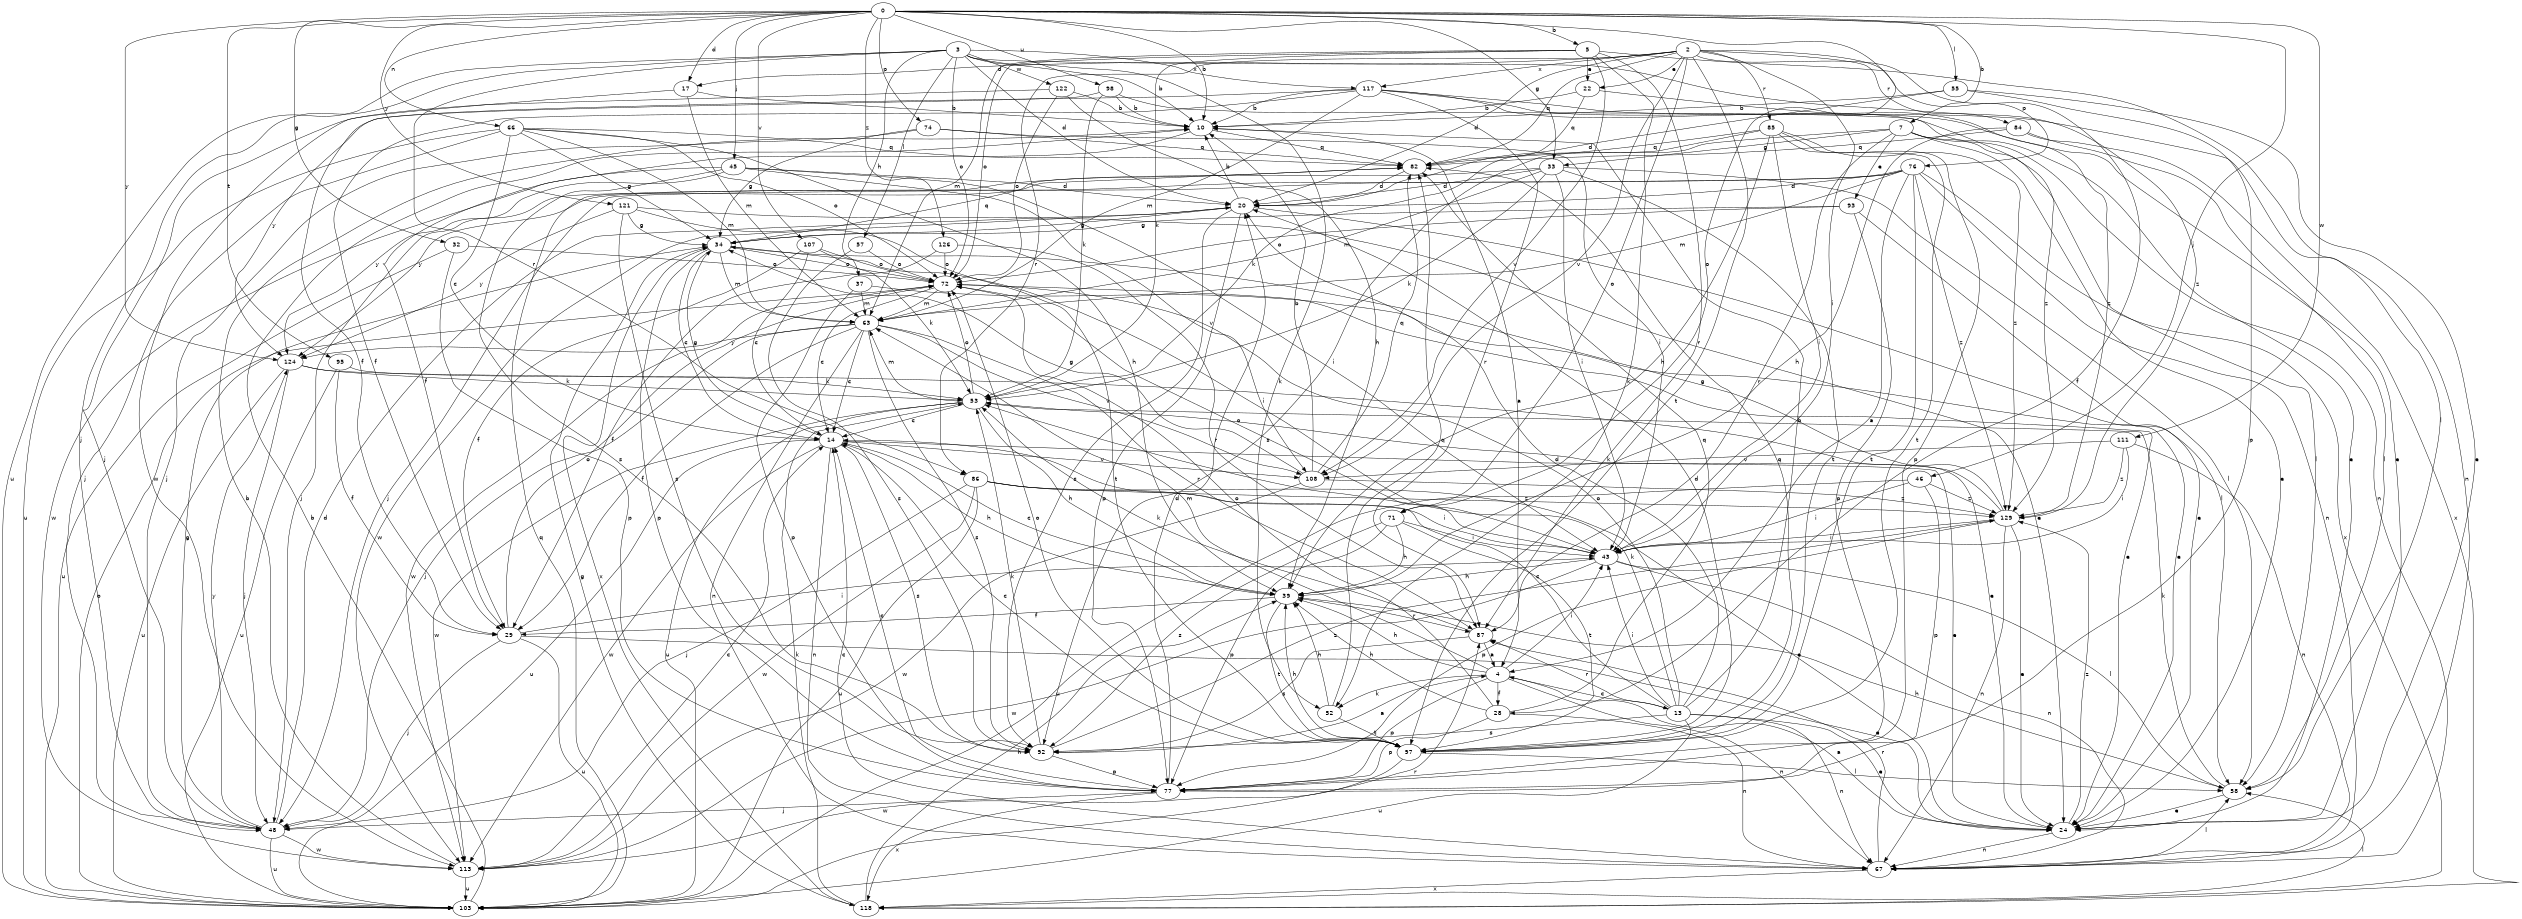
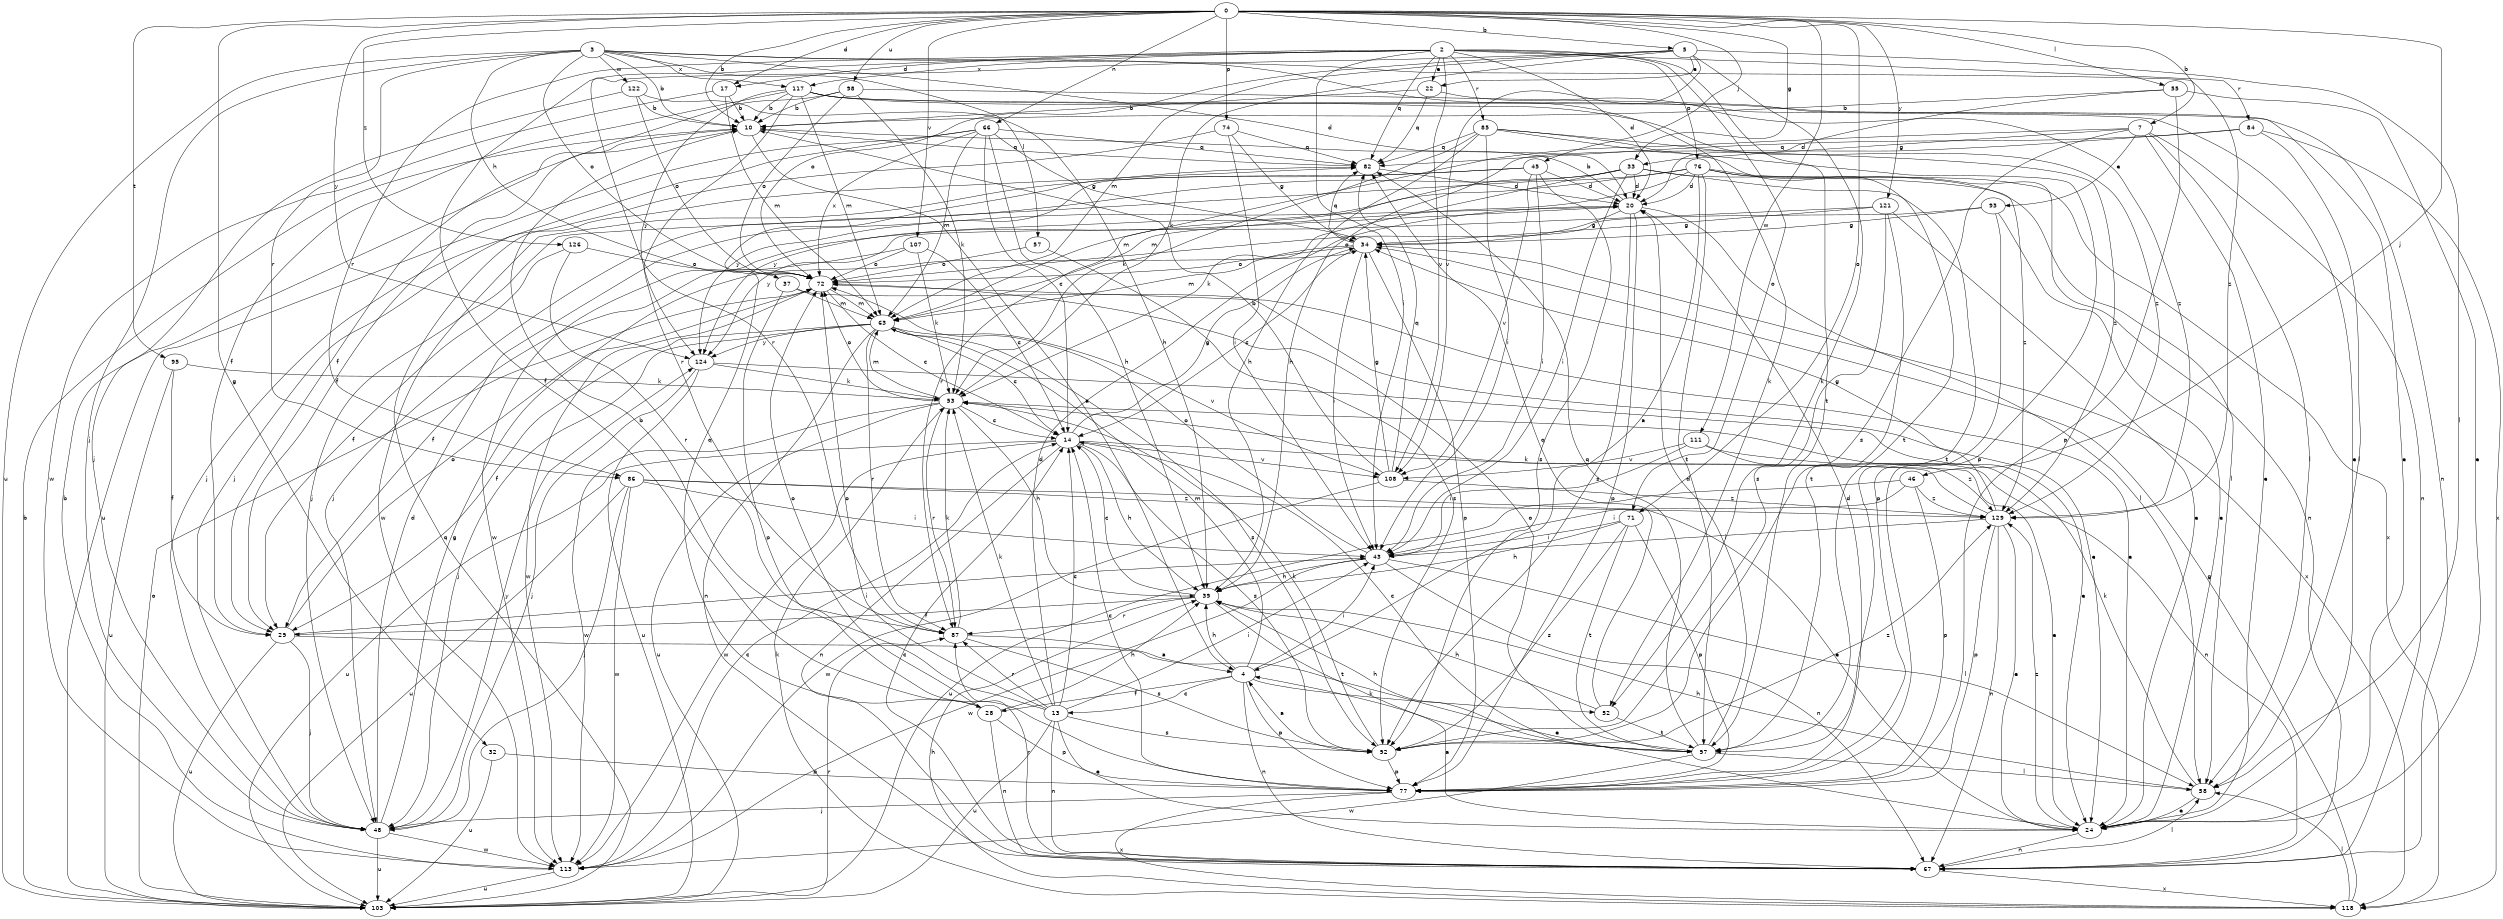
(836, 206) -> (835, 206)
(710, 262) -> (755, 195)
none -> (930, 515)
